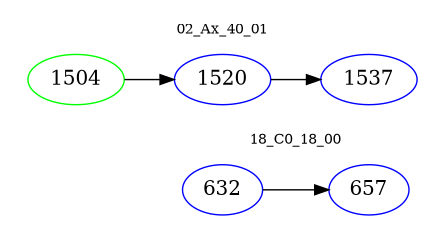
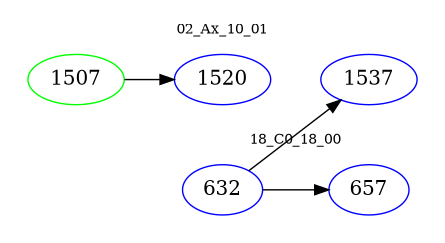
(222, 30) -> (222, 30)
(76, 80) -> (76, 80)
(289, 80) -> (289, 140)
